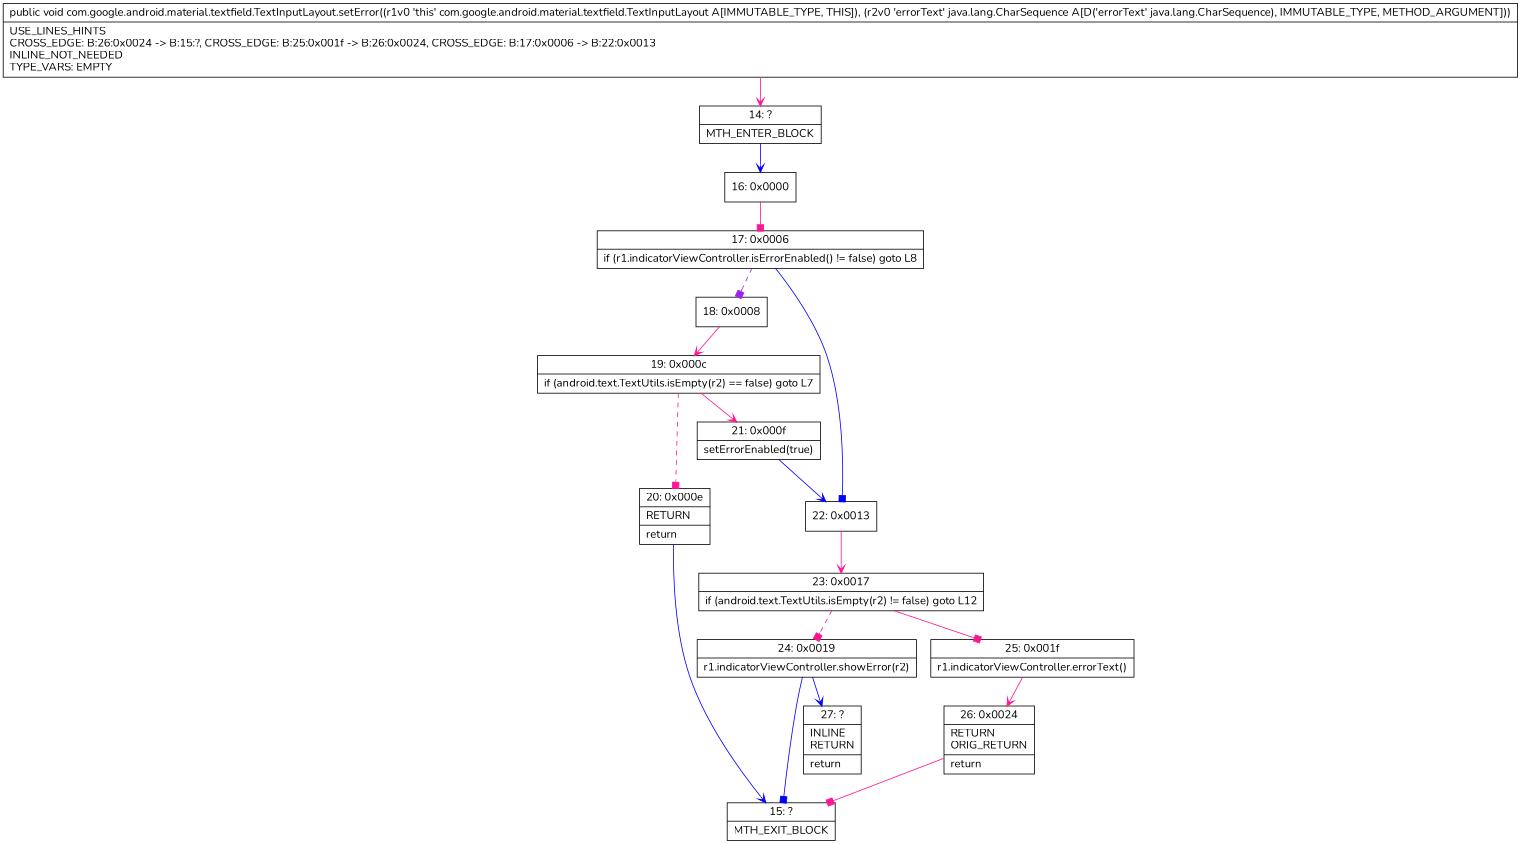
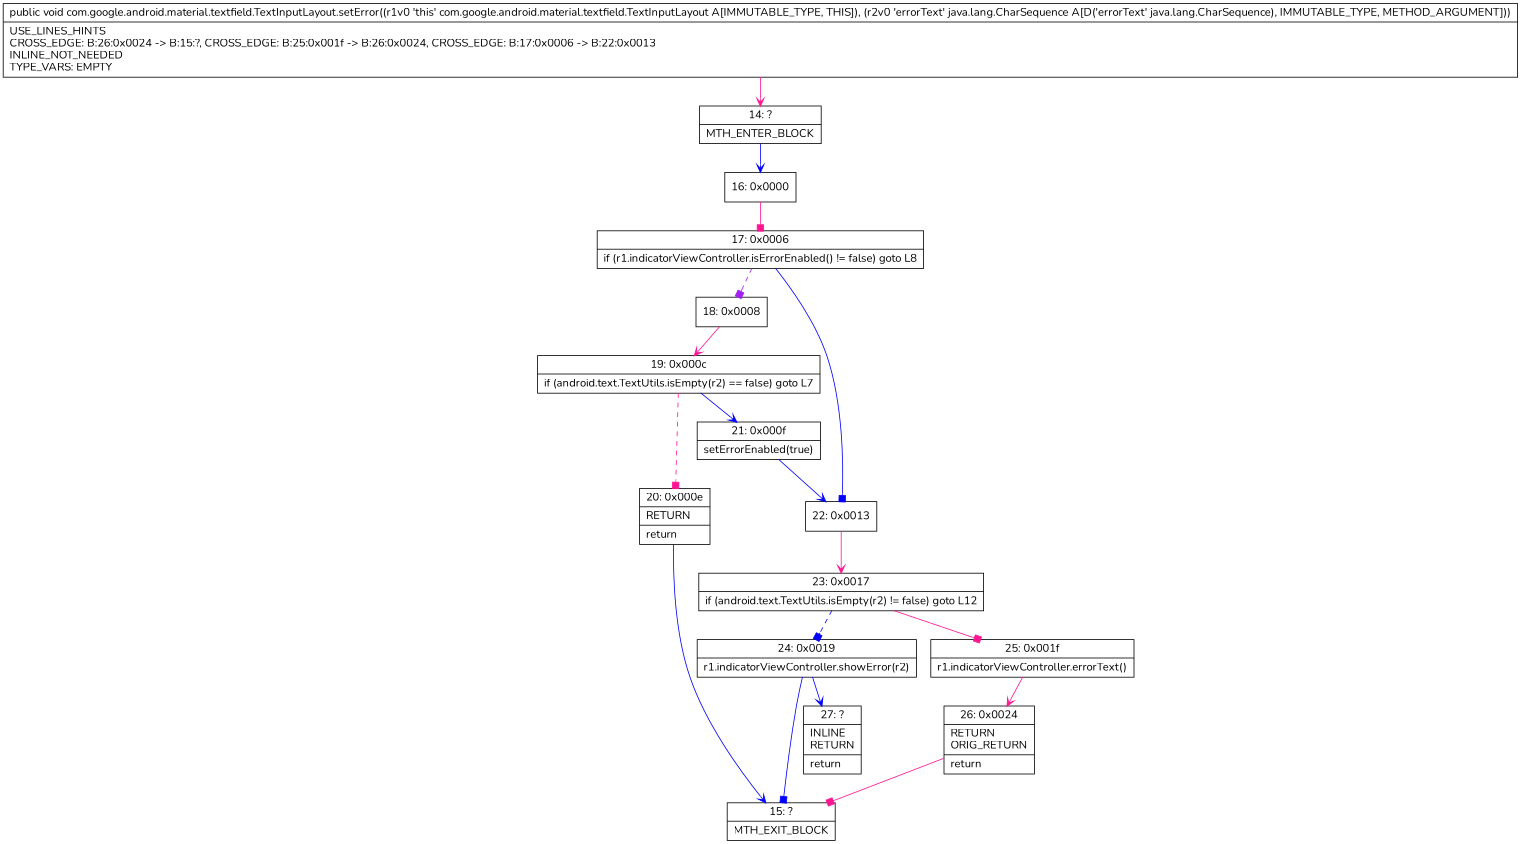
(716, 405) -> (716, 405)
(826, 622) -> (826, 622)
